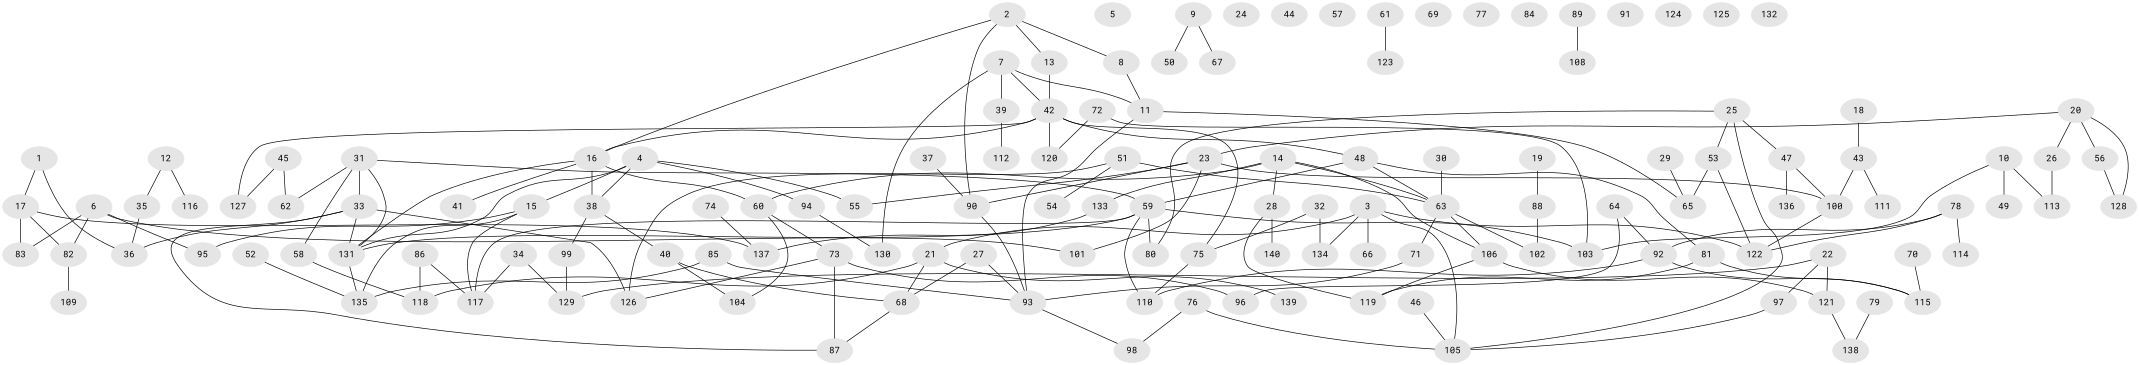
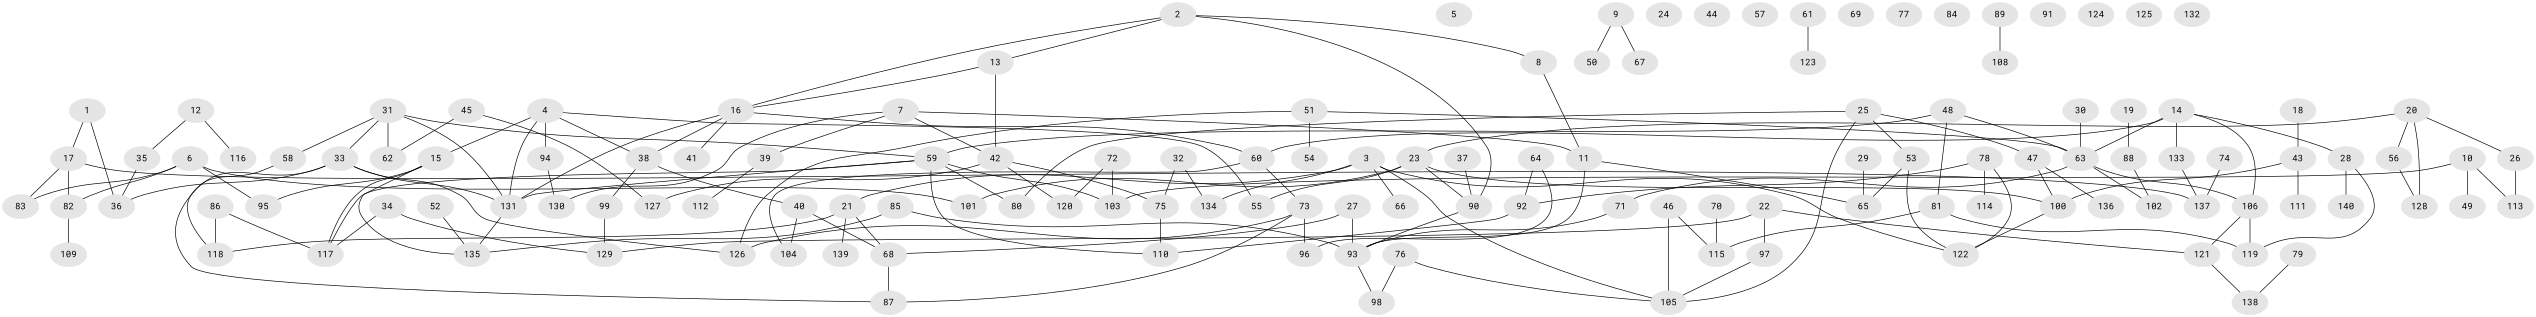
(821, 135) -> (866, 89)
(1181, 139) -> none
(1791, 279) -> (1693, 231)
